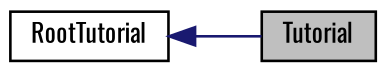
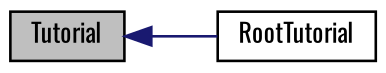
(228, 36) -> (184, 36)
